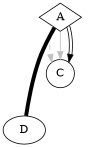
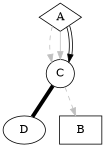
(36, 70) -> (43, 101)
none -> (81, 130)
